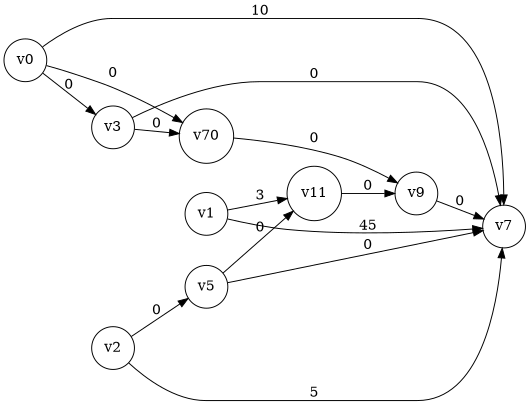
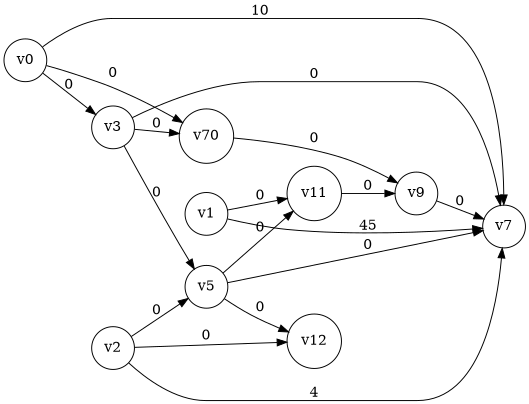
(260, 196) -> (260, 196)
none -> (156, 204)
none -> (314, 341)
(314, 393) -> (314, 393)
